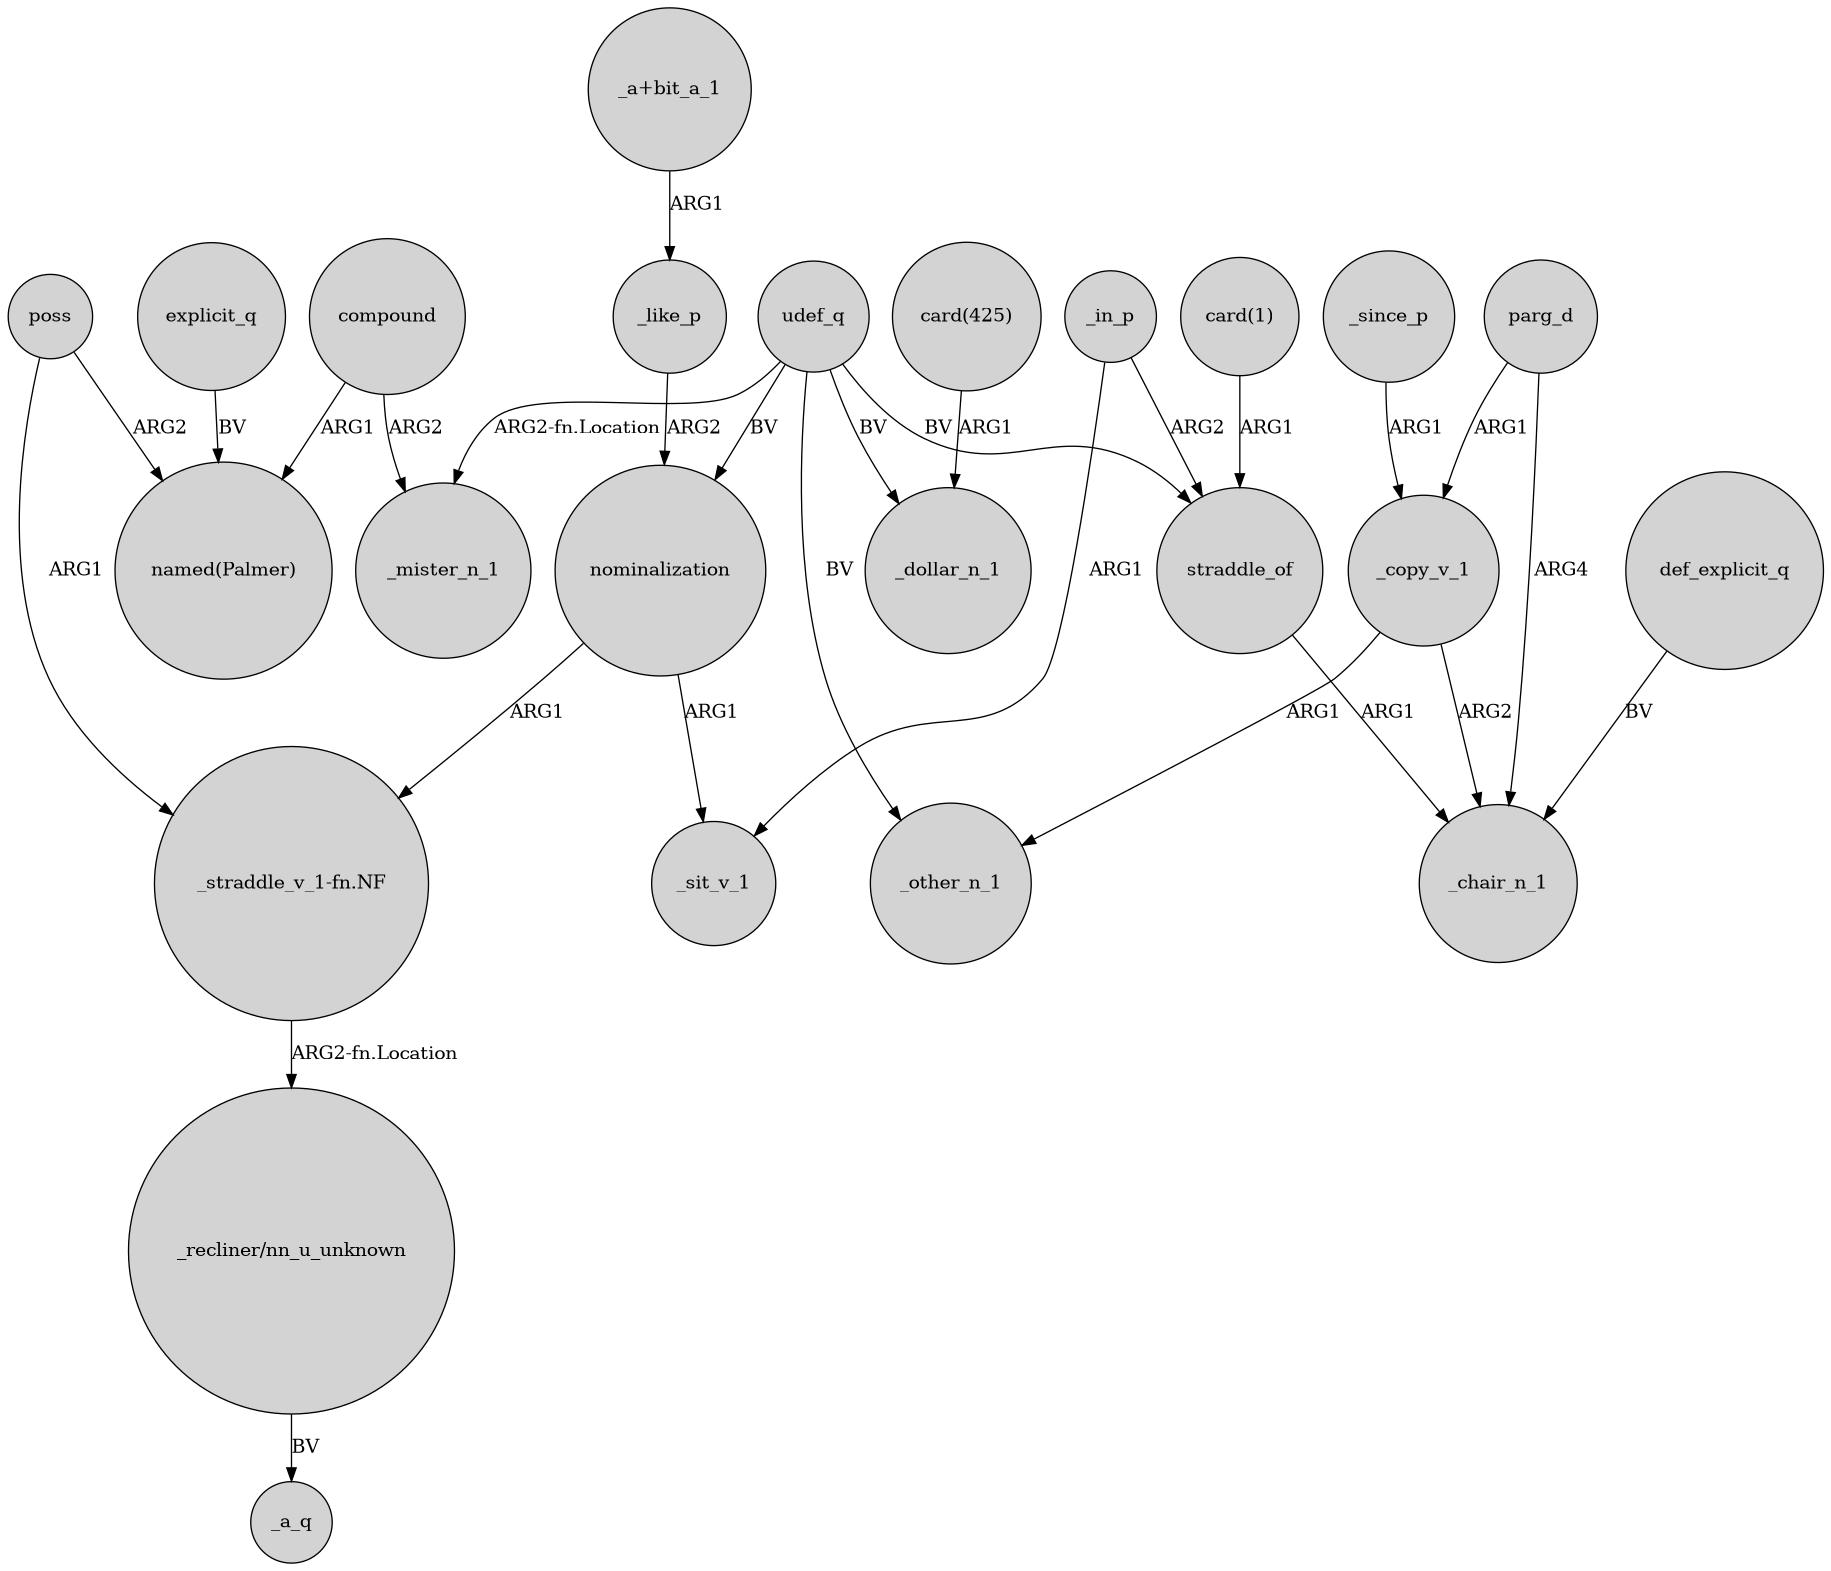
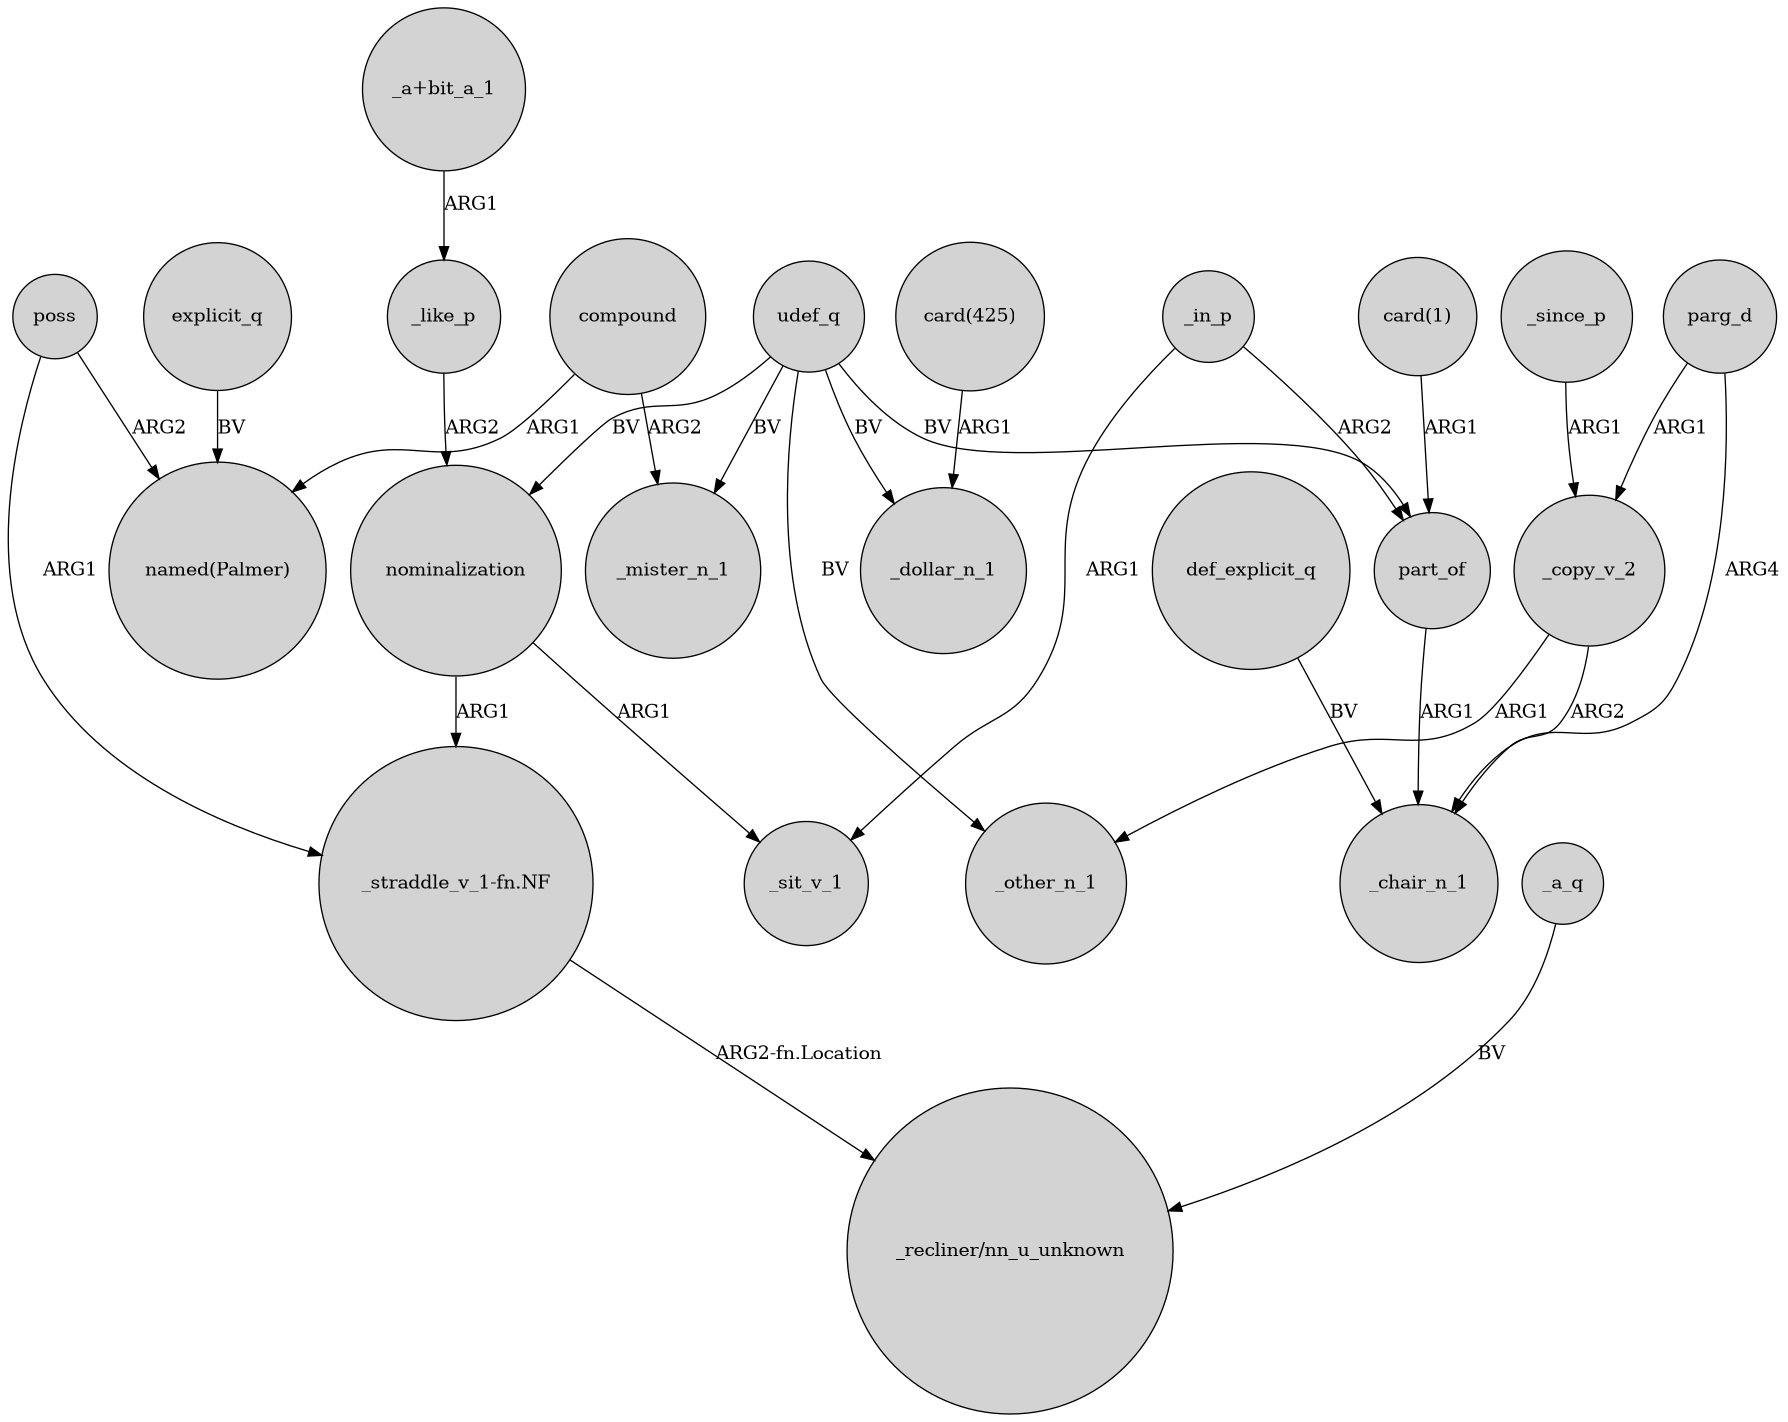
(577, 428) -> (767, 428)
(1240, 571) -> (1432, 571)
(1424, 571) -> (1589, 571)
(291, 1441) -> (1403, 1106)
